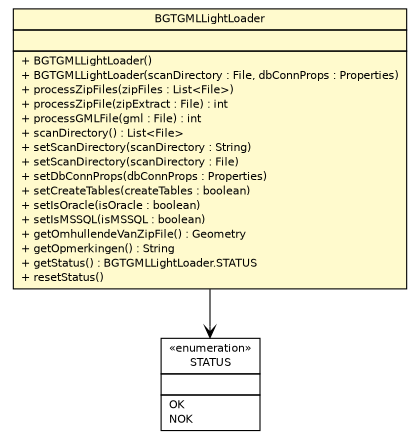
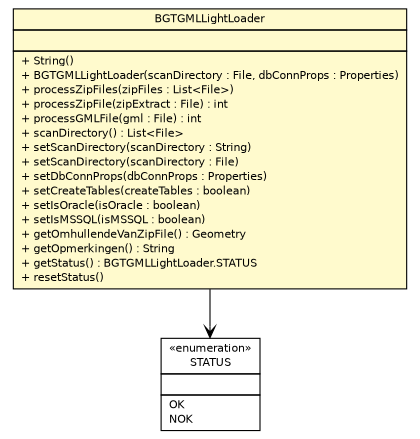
(87, 61) -> (48, 61)
